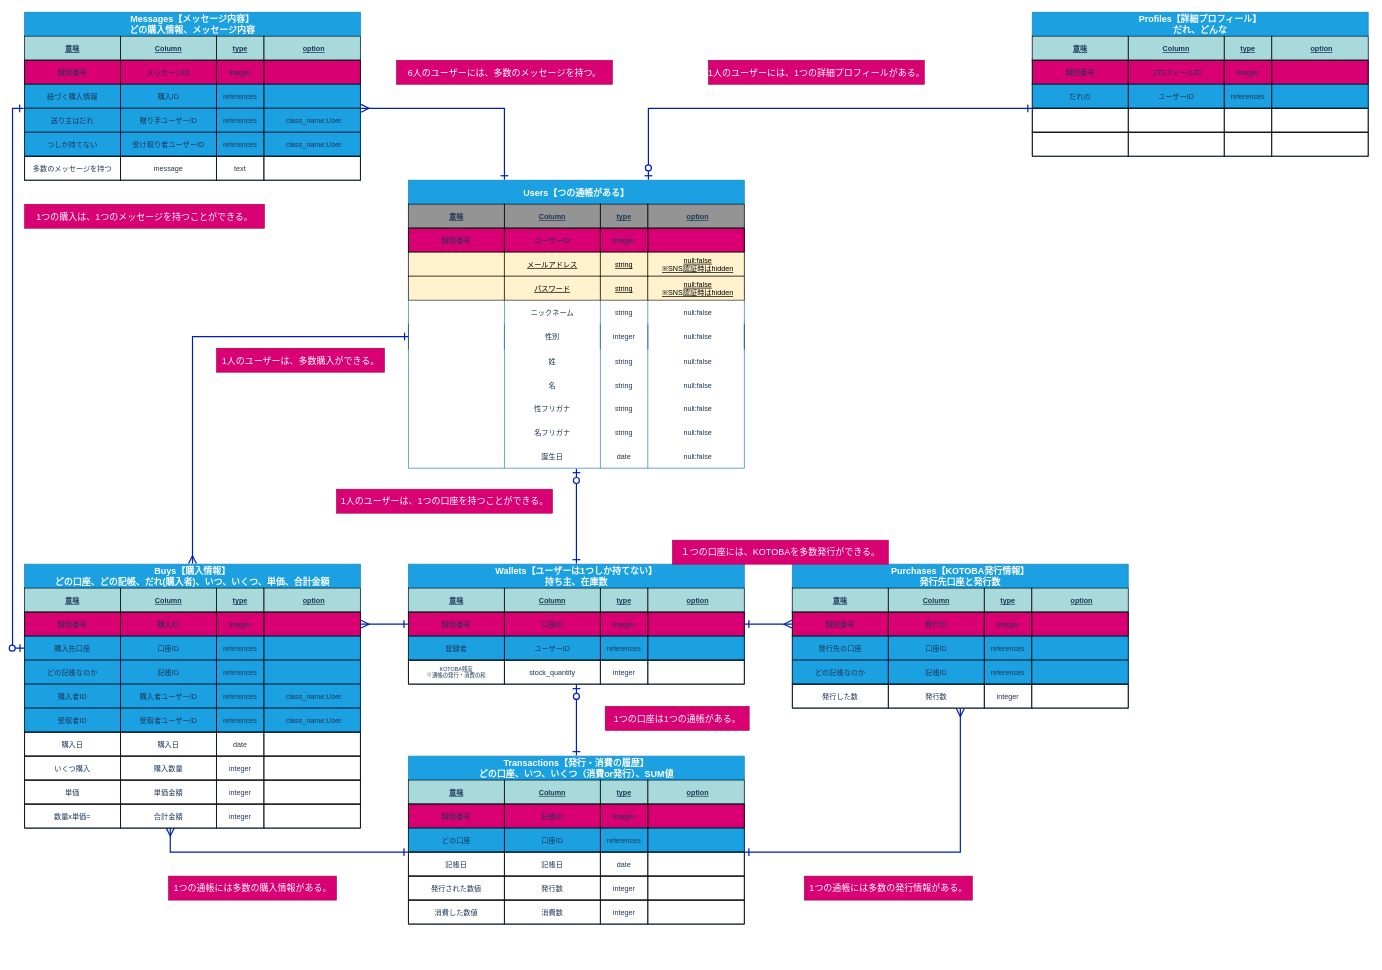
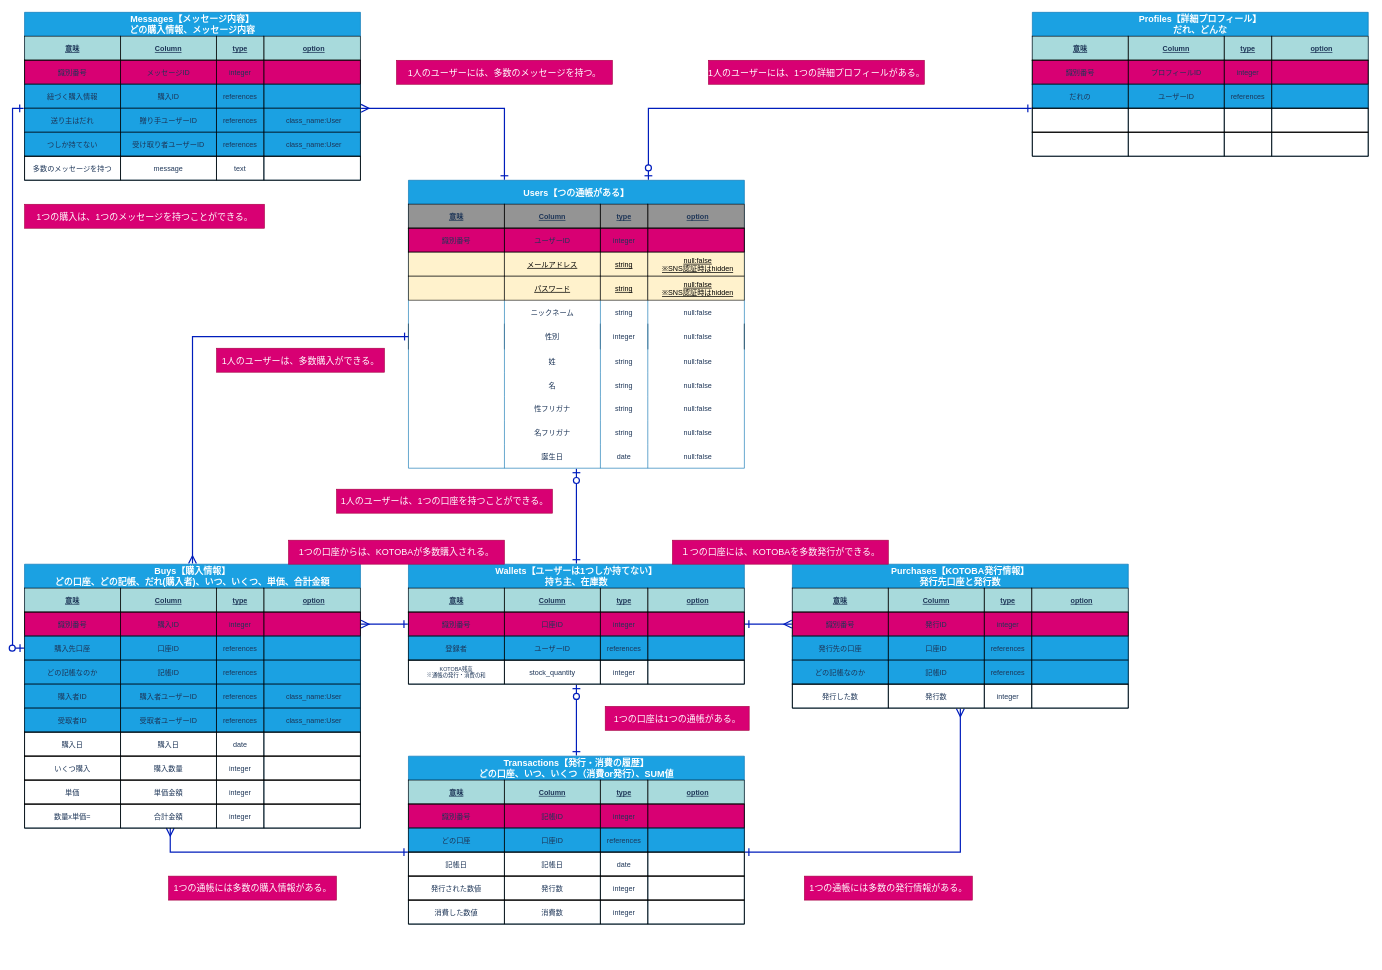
(505, 72) -> (505, 72)
none -> (396, 552)
